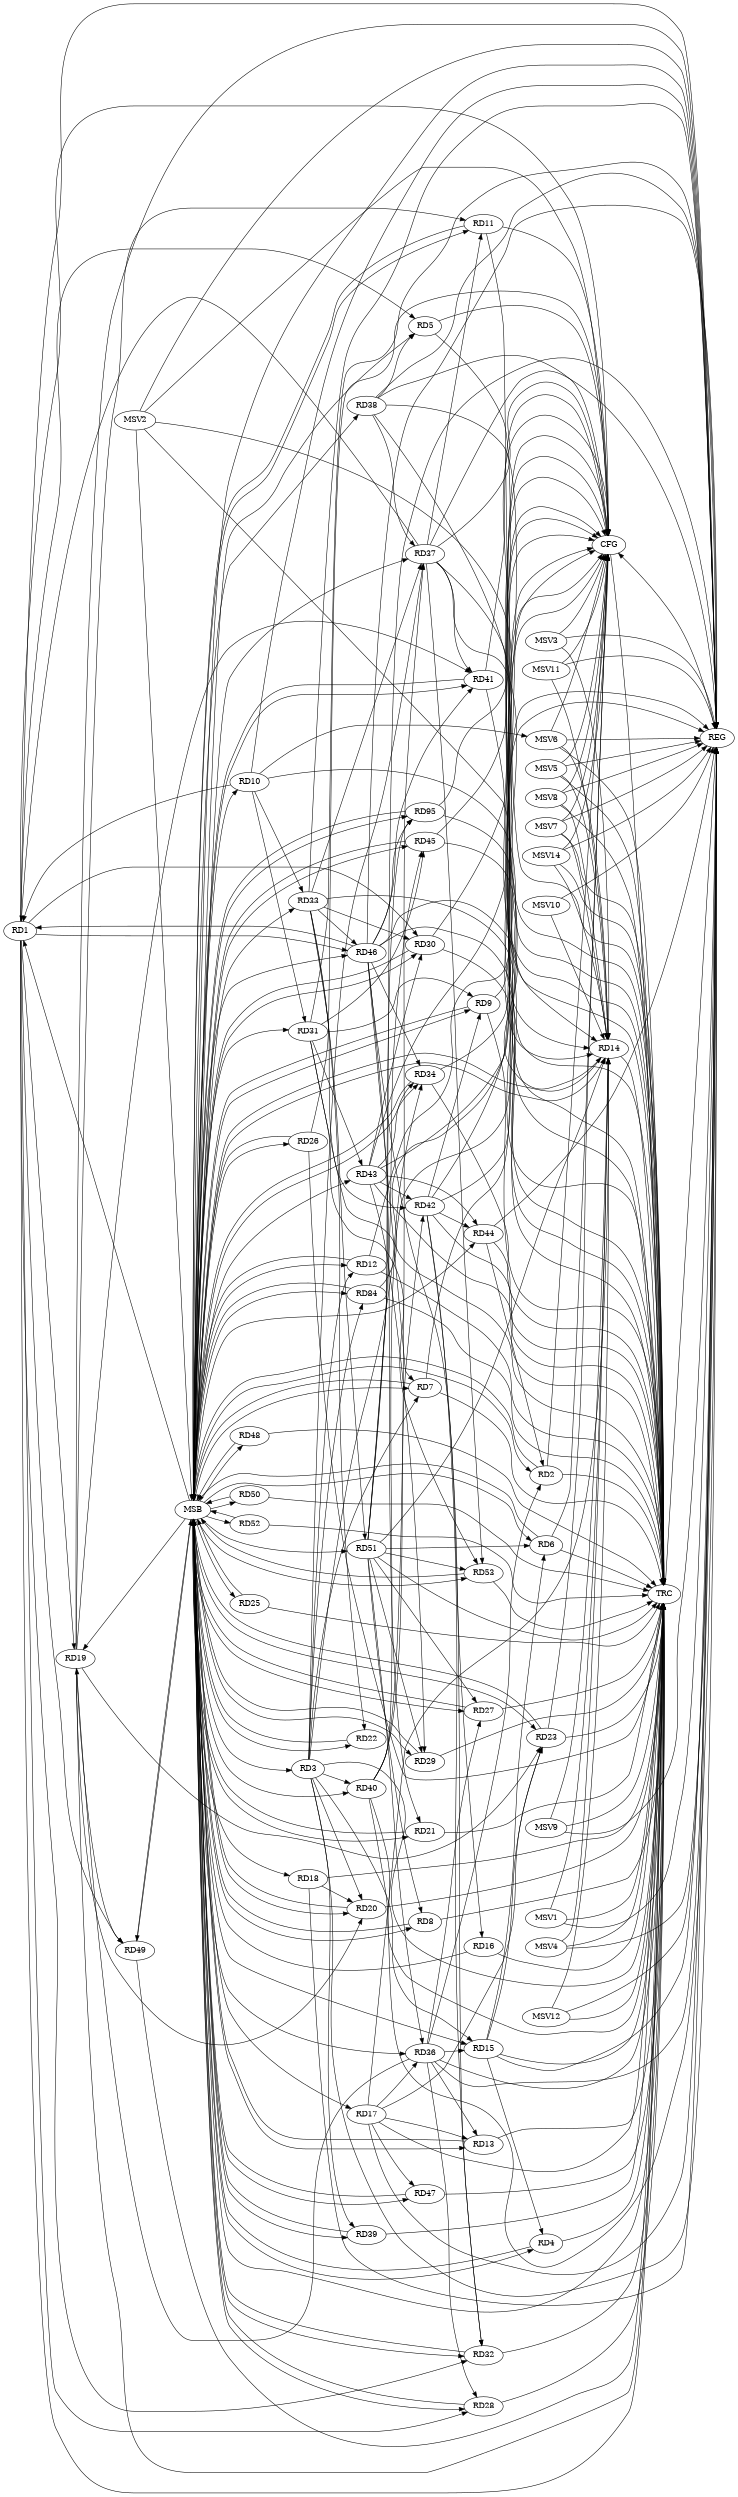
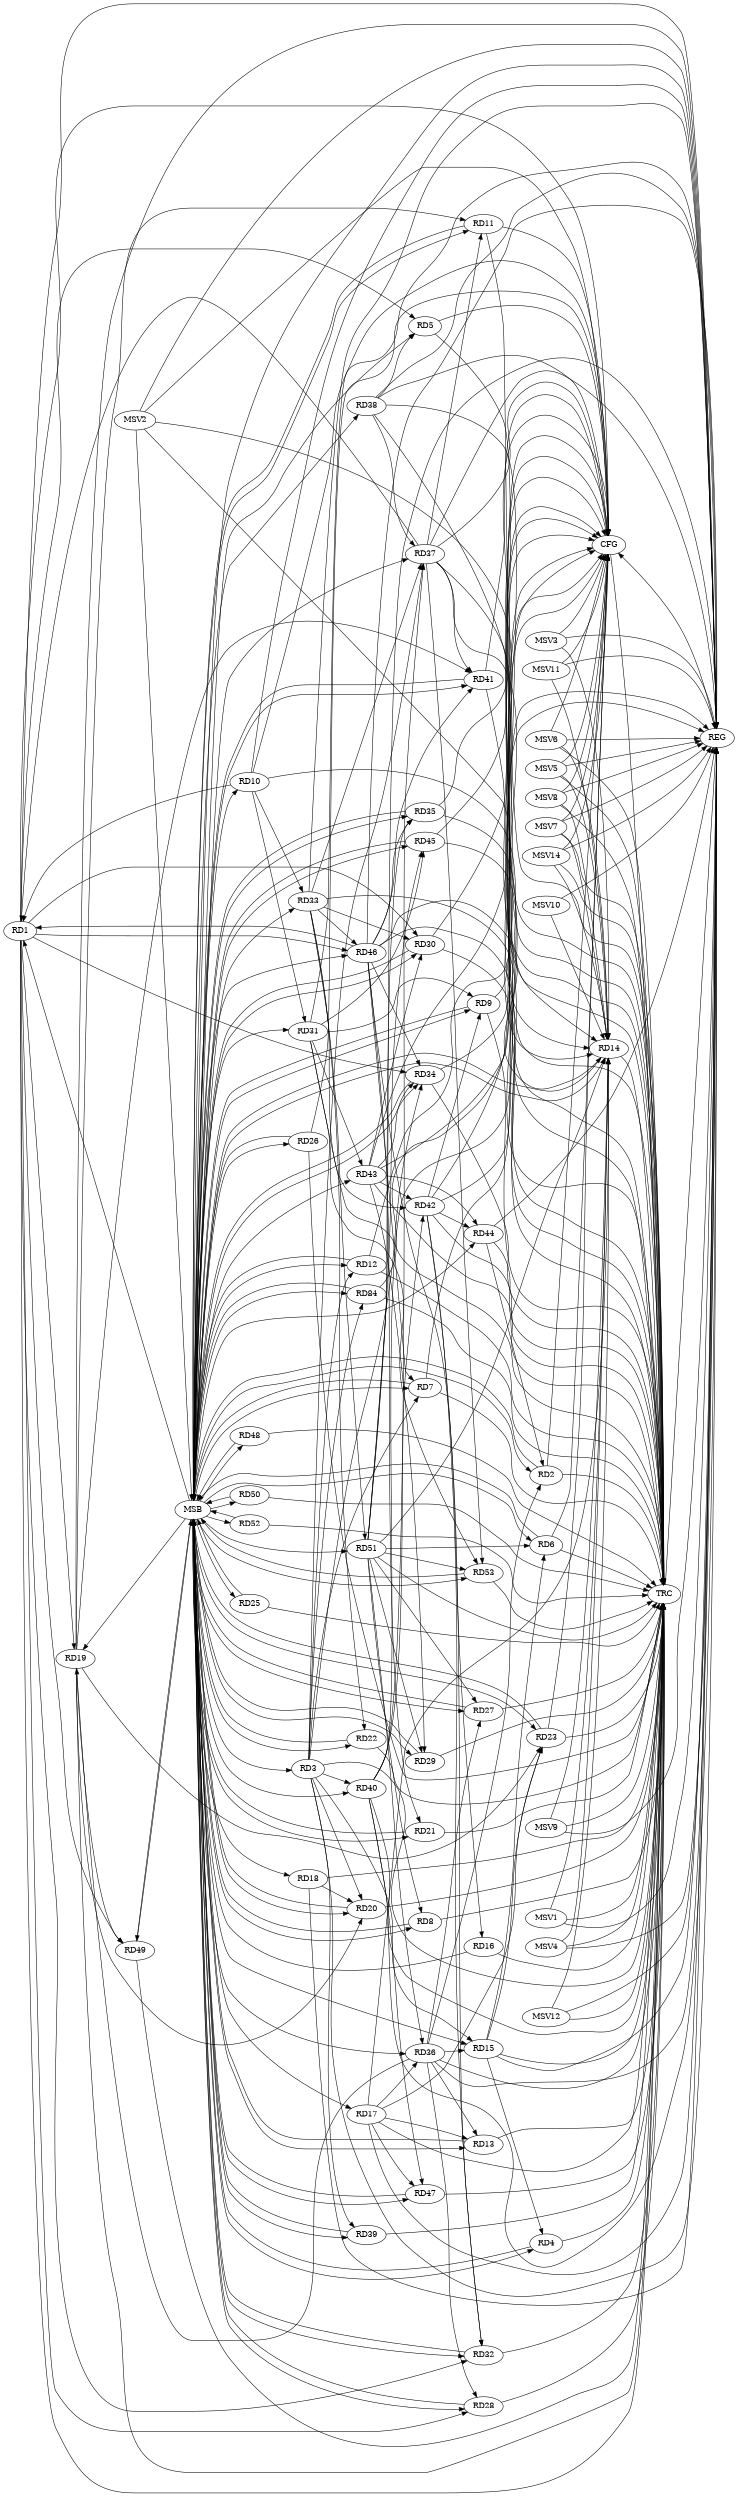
(385, 725) -> (373, 324)
(425, 812) -> (425, 812)
none -> (185, 1007)
none -> (396, 1989)
(386, 2296) -> (566, 1786)
